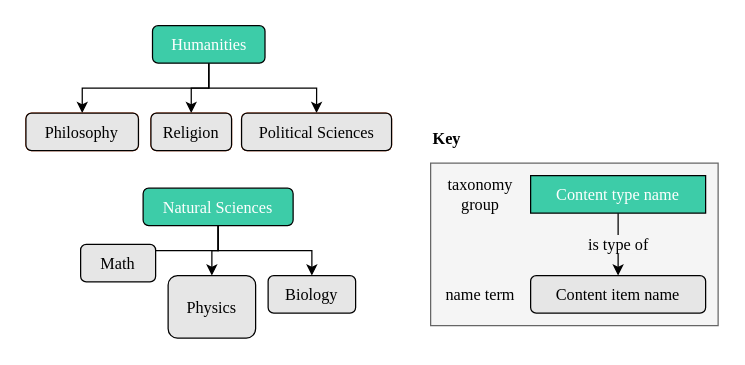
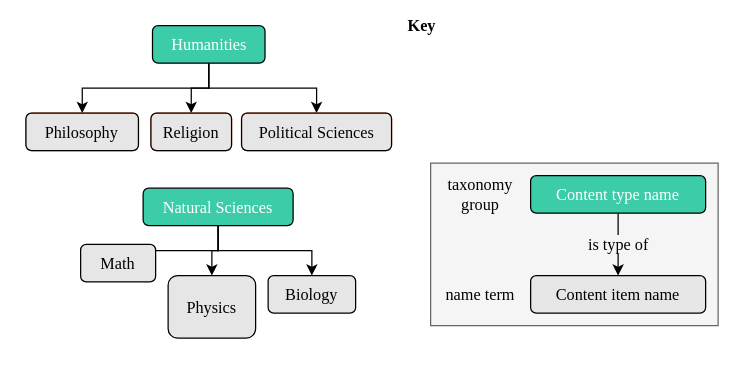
(456, 138) -> (431, 26)
(618, 194) -> (618, 194)
